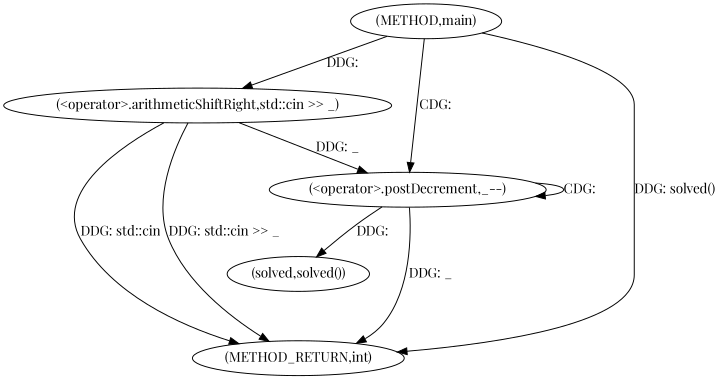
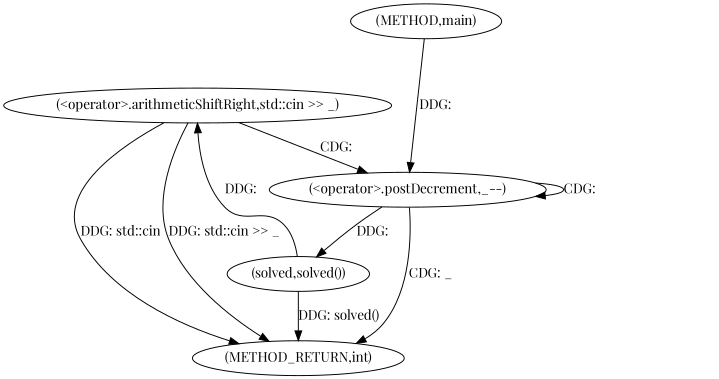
(319, 61) -> (232, 213)
(437, 106) -> (437, 106)
(338, 148) -> (338, 148)
(634, 228) -> (298, 311)
(431, 274) -> (431, 274)
